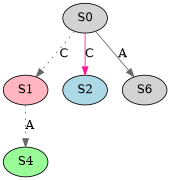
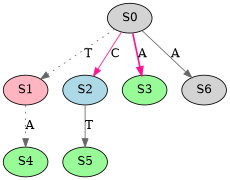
(64, 54) -> (88, 54)
none -> (145, 90)
none -> (85, 162)
